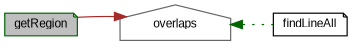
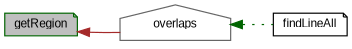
(96, 17) -> (105, 33)
